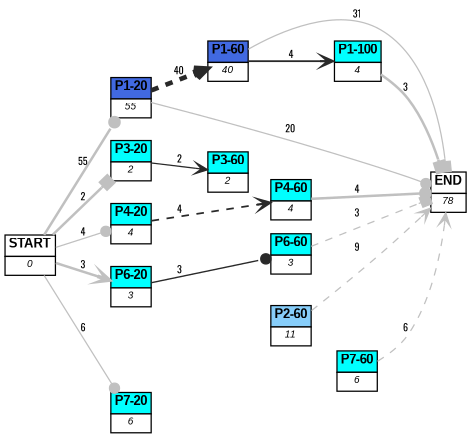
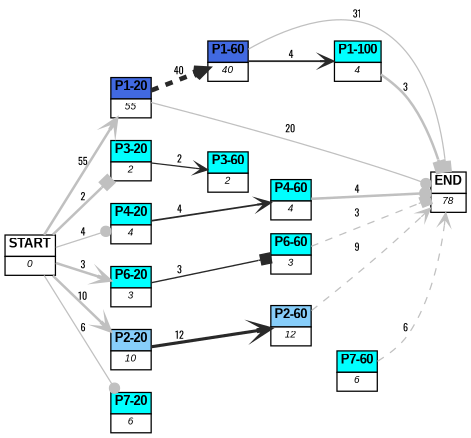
(77, 182) -> (77, 182)
(205, 213) -> (205, 213)
(205, 272) -> (205, 272)
(291, 335) -> (291, 335)
none -> (131, 350)
